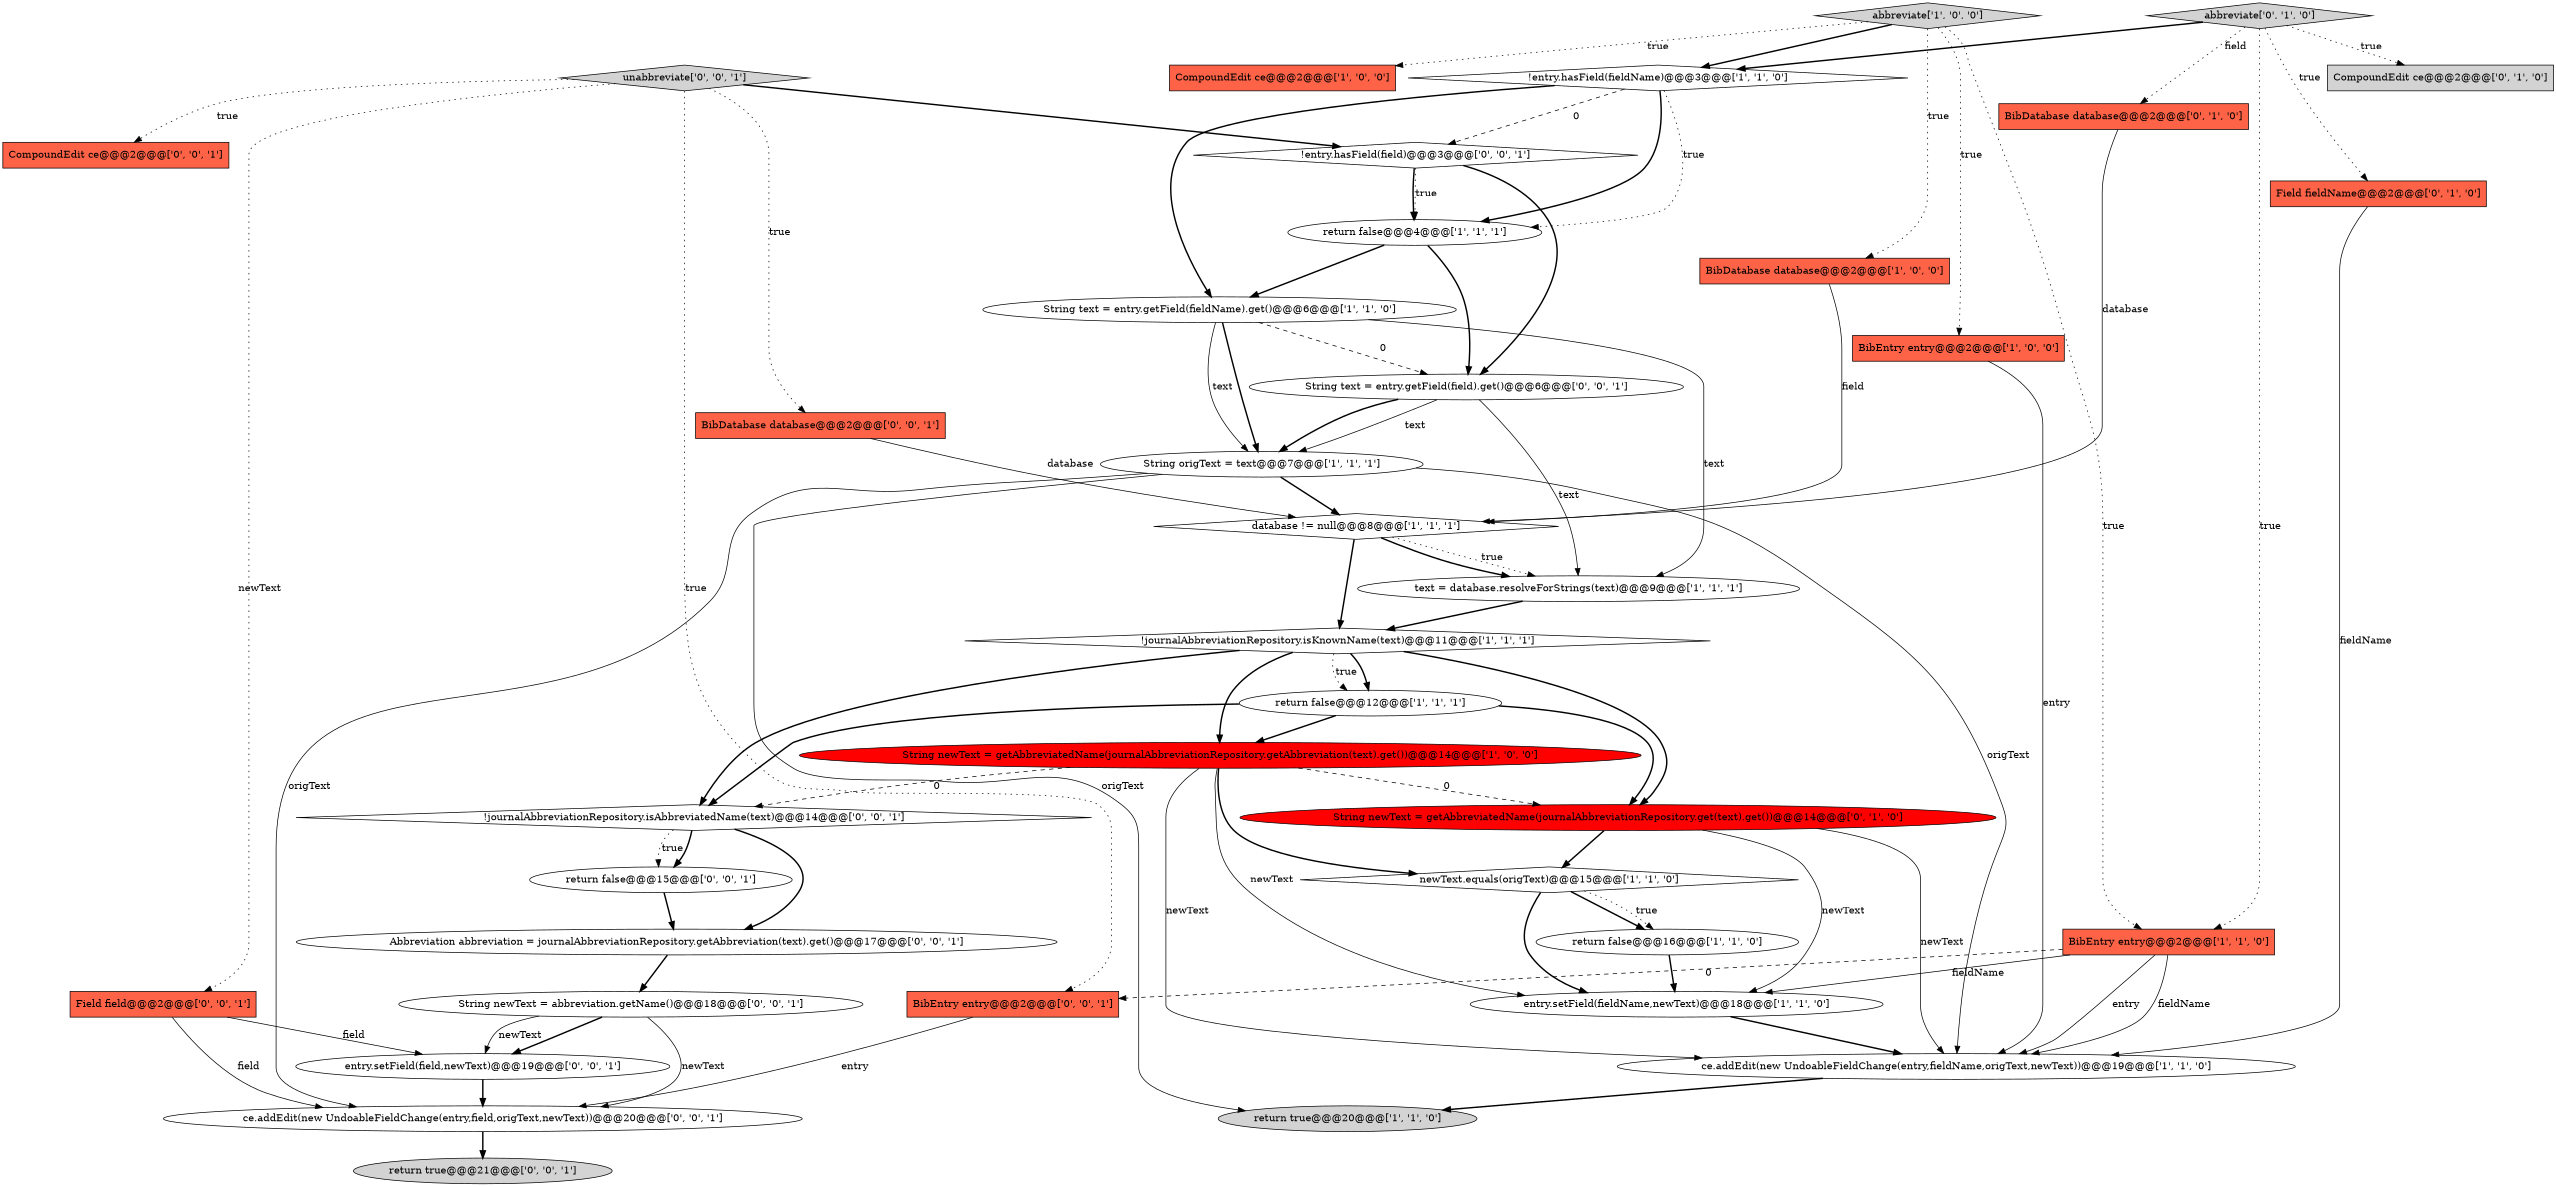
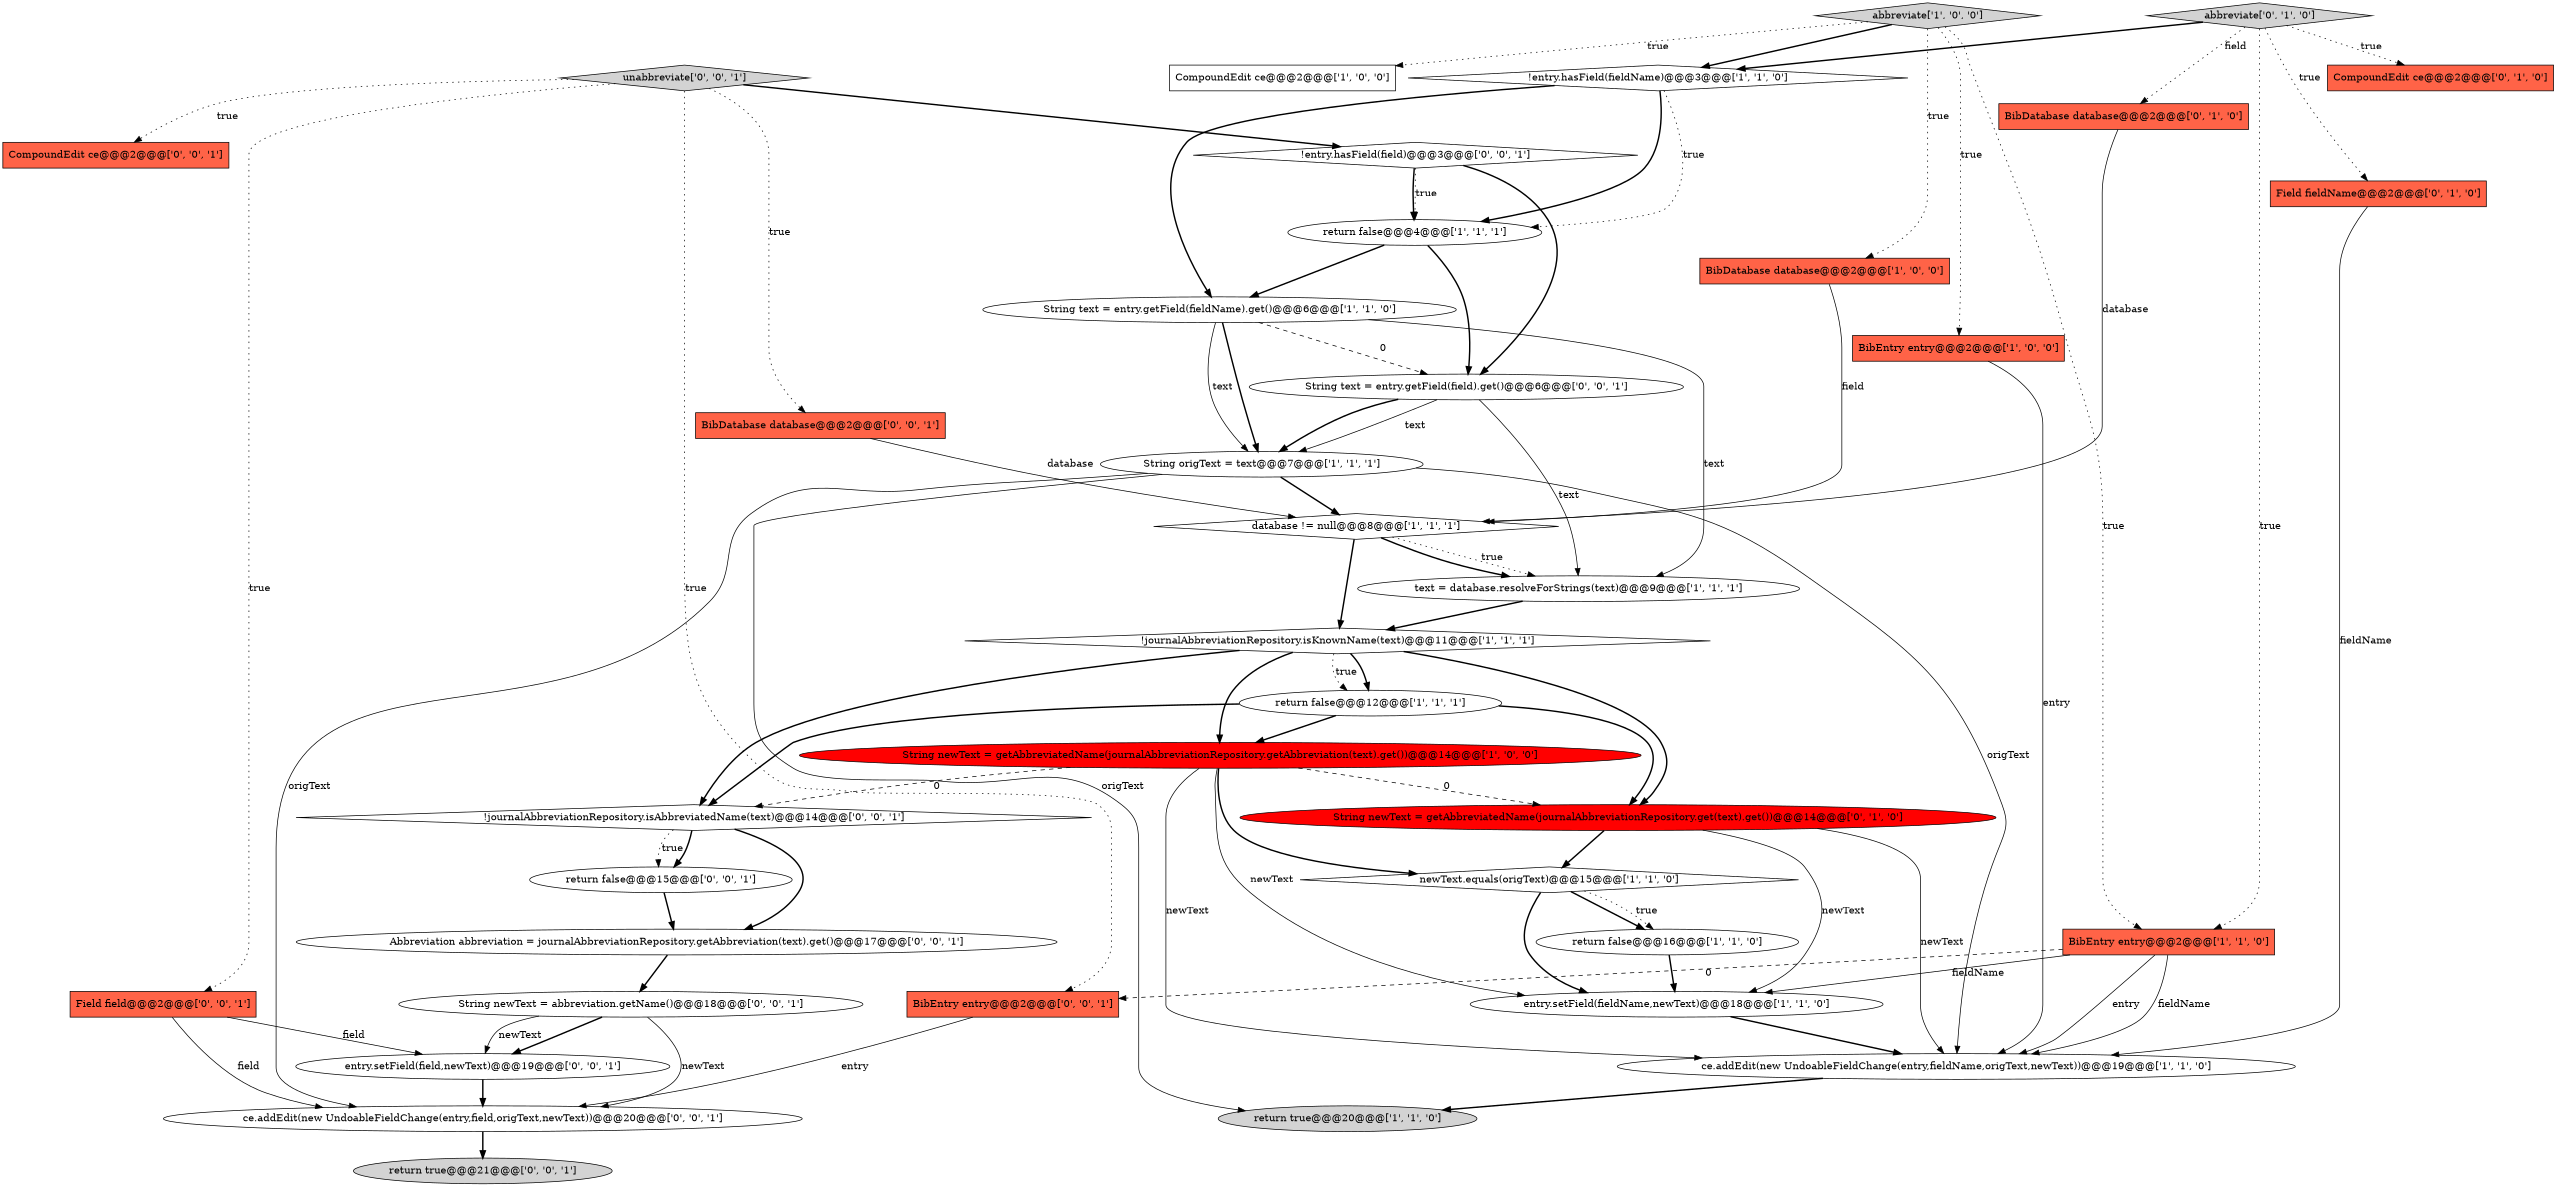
(1282, 78) -> (1282, 78)
(2441, 78) -> (2441, 78)
(1540, 116) -> none
(260, 589) -> (260, 589)
